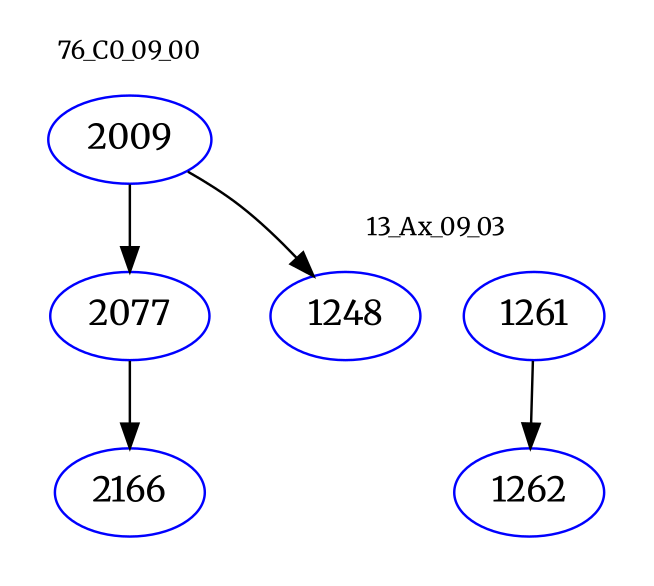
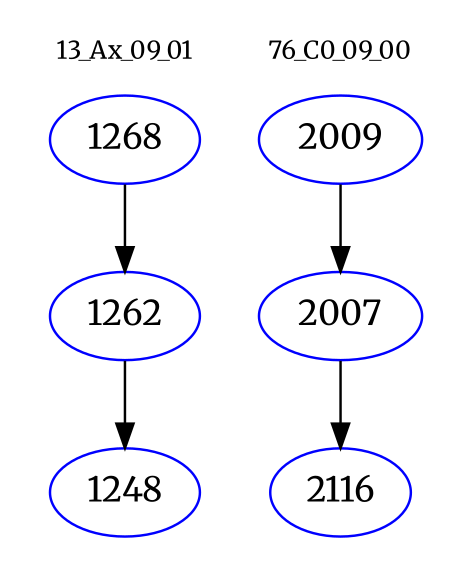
(267, 228) -> (125, 392)
(437, 229) -> (125, 53)
(130, 316) -> (341, 316)
(534, 316) -> (125, 140)
(130, 492) -> (341, 492)
